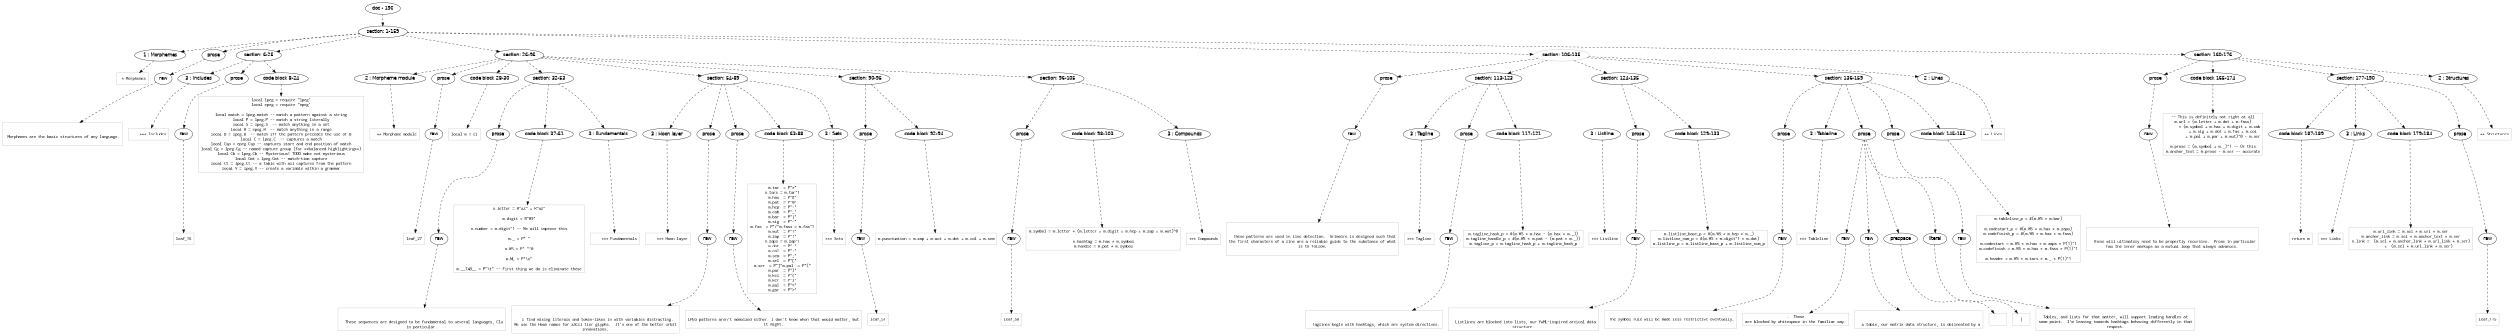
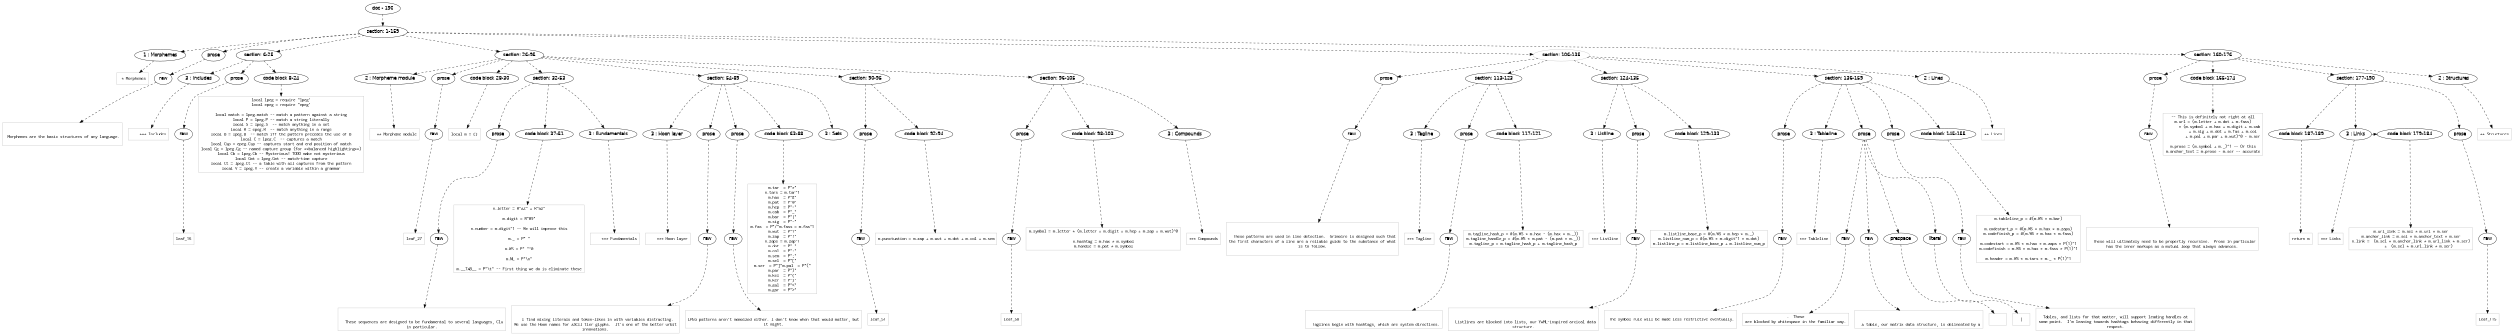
none -> (1074, 105)
none -> (1611, 105)
(2383, 105) -> (2373, 134)
(834, 239) -> none
